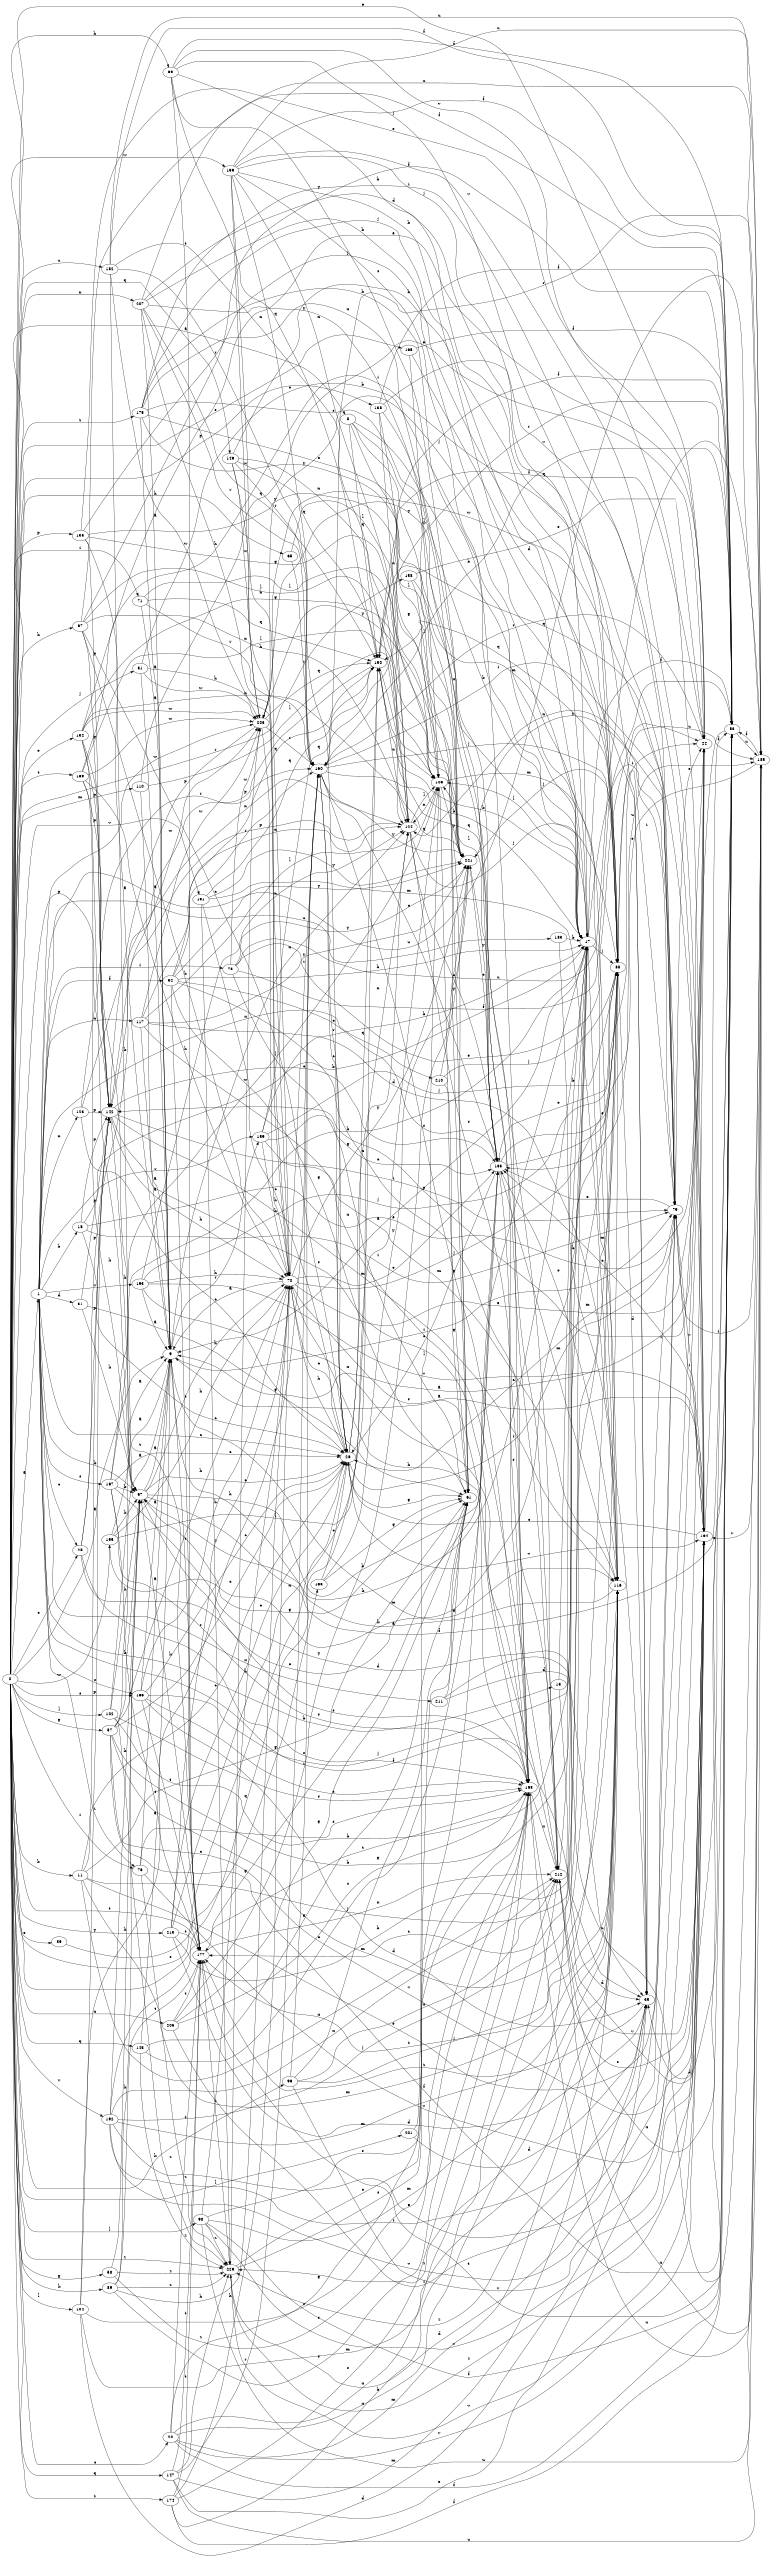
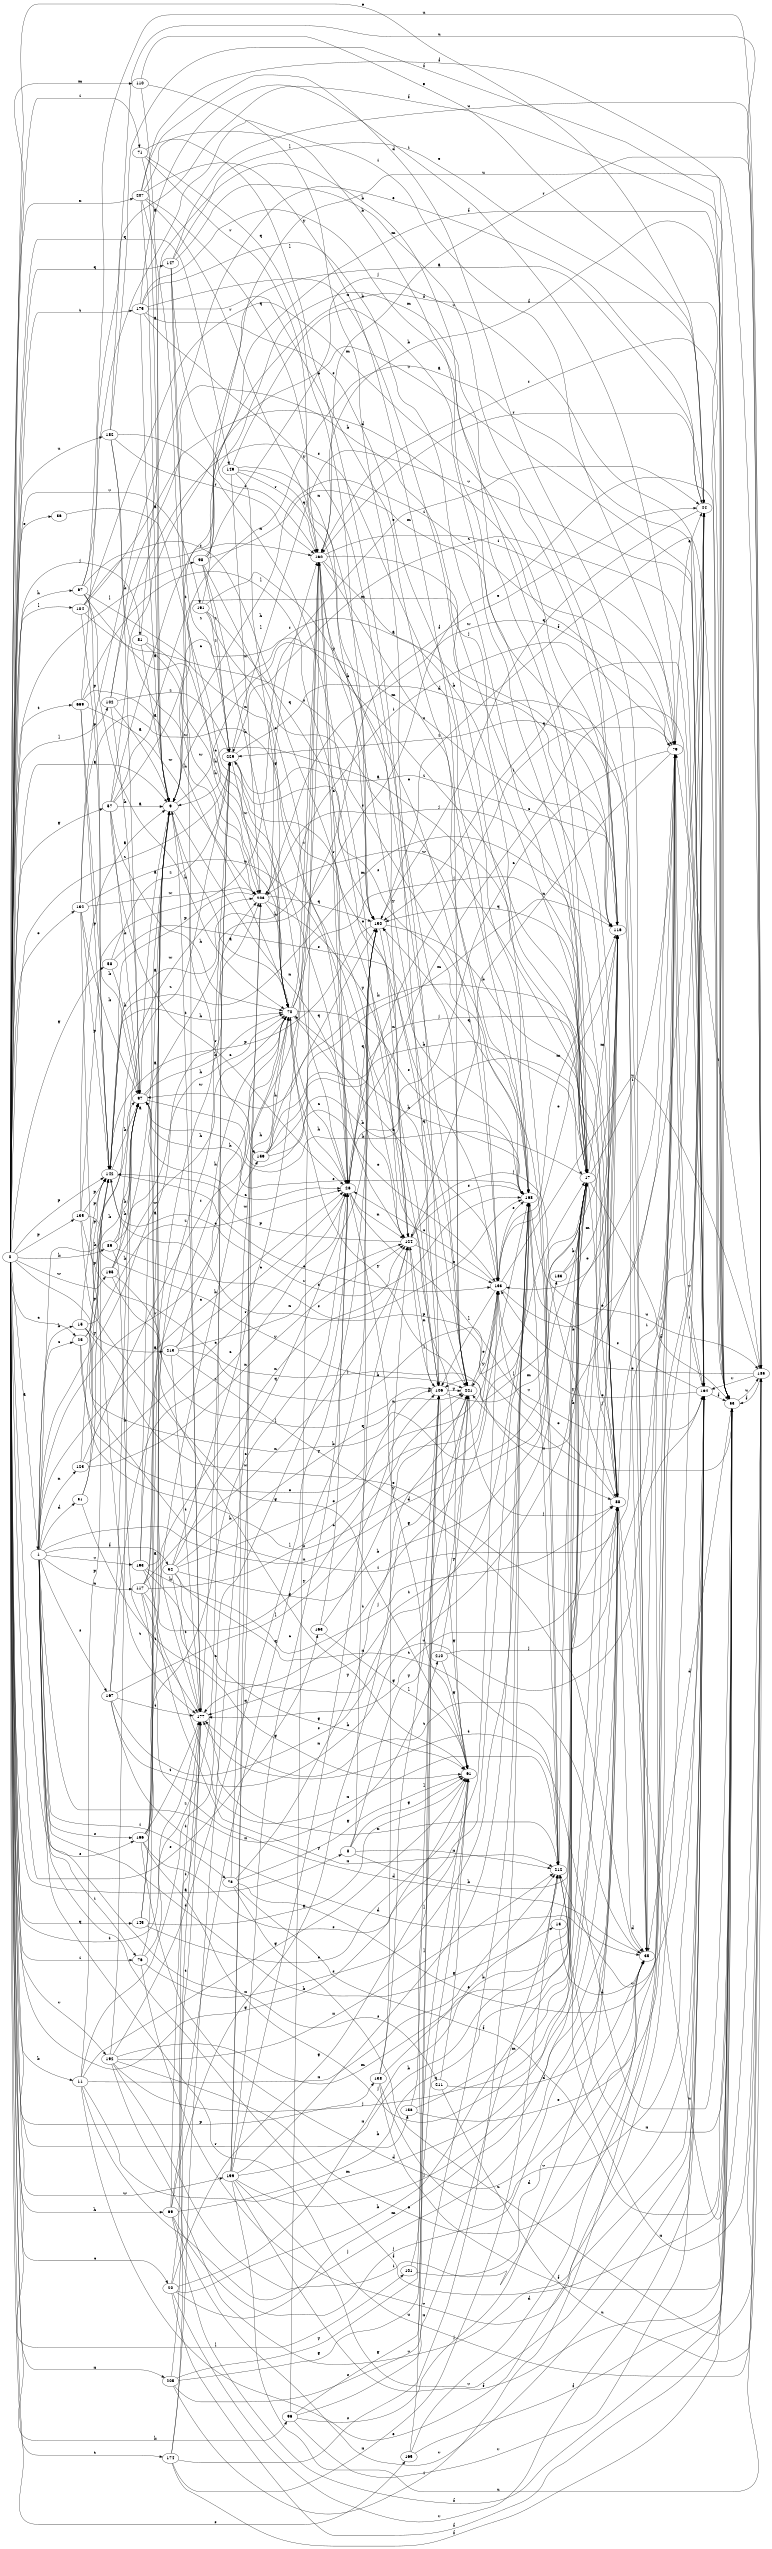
(290, 556) -> none
(80, 777) -> (80, 705)
(409, 2133) -> (409, 2271)
